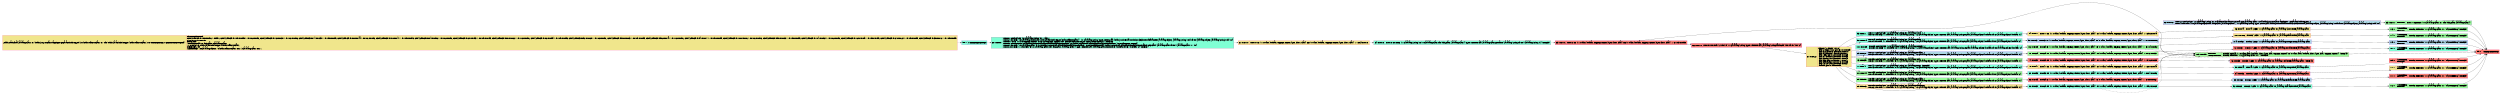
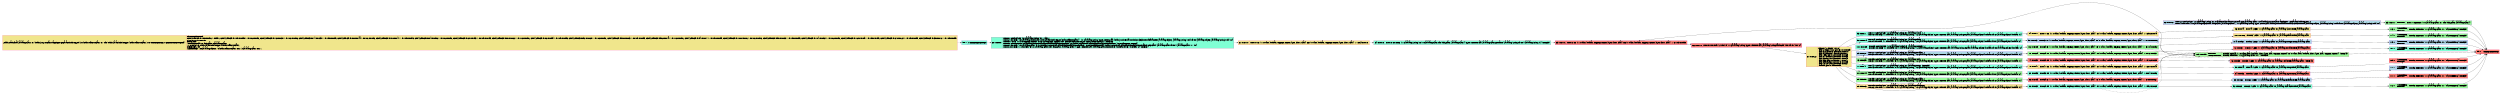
(2428, 68) -> (2428, 68)
